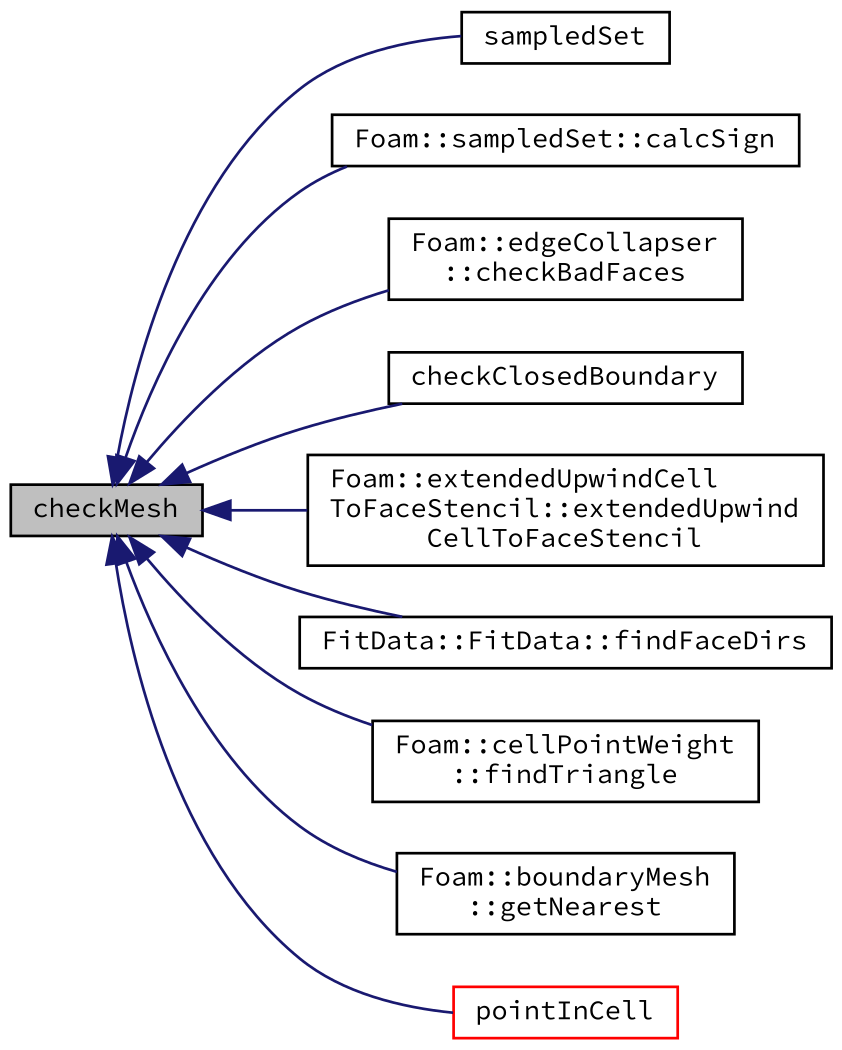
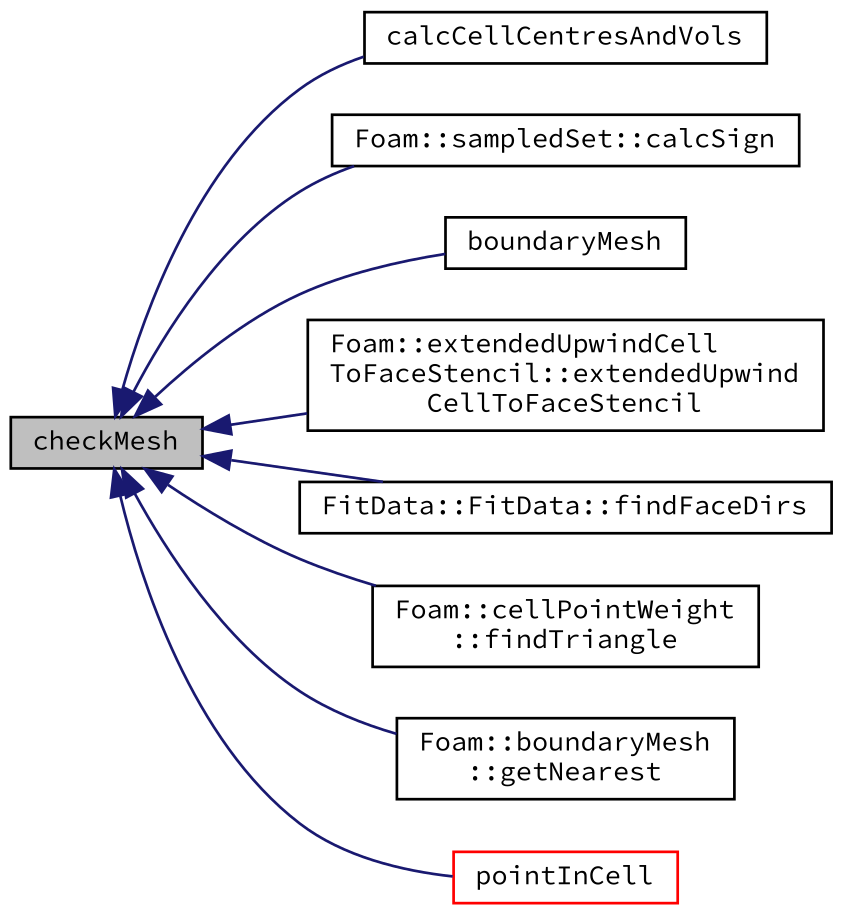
(566, 38) -> (566, 38)
(566, 259) -> none
(566, 378) -> (566, 243)
